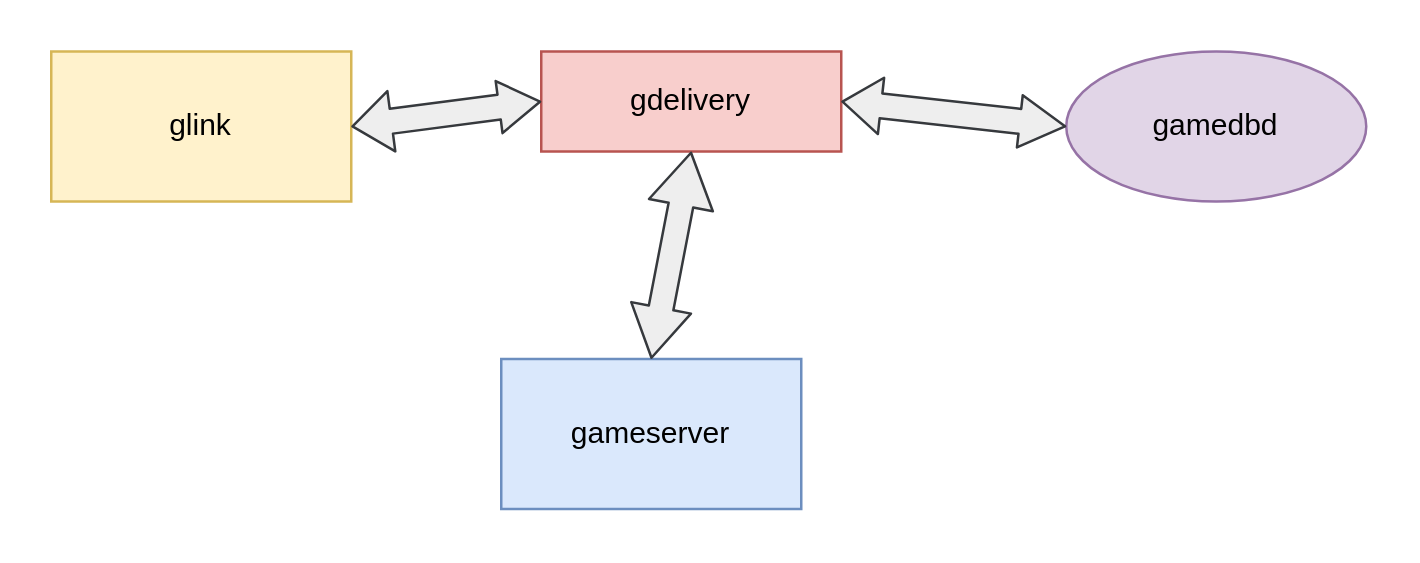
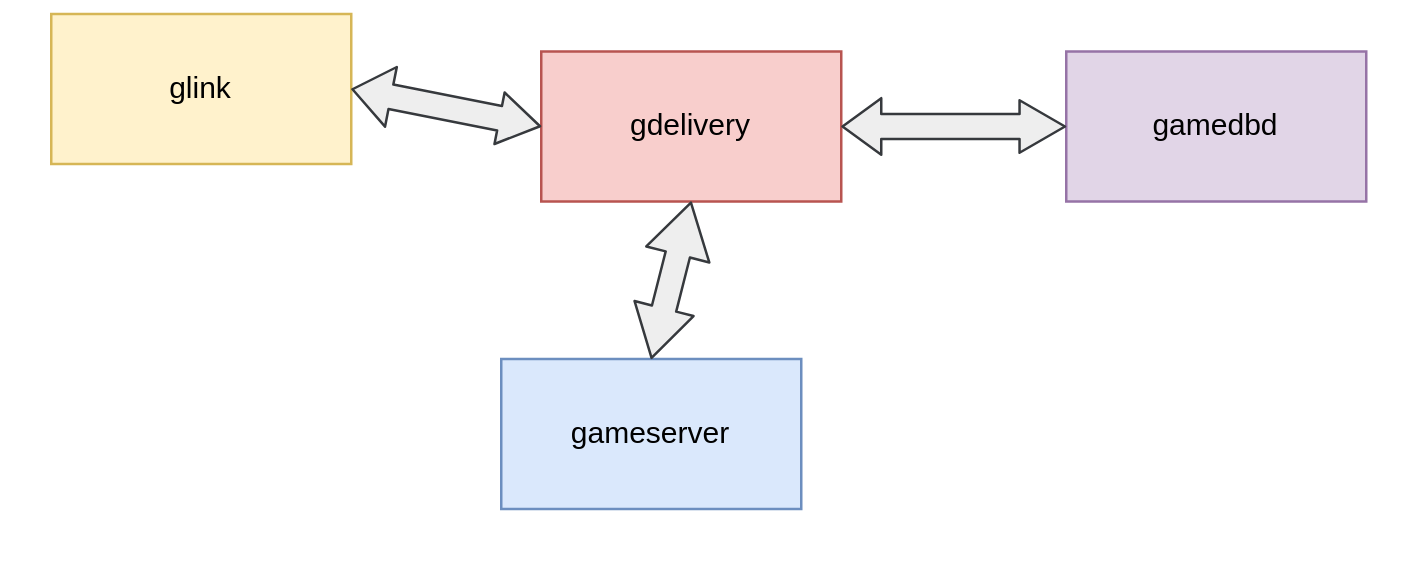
(691, 101) -> (691, 126)
(201, 126) -> (201, 89)
(1216, 126) -> (1216, 126)
